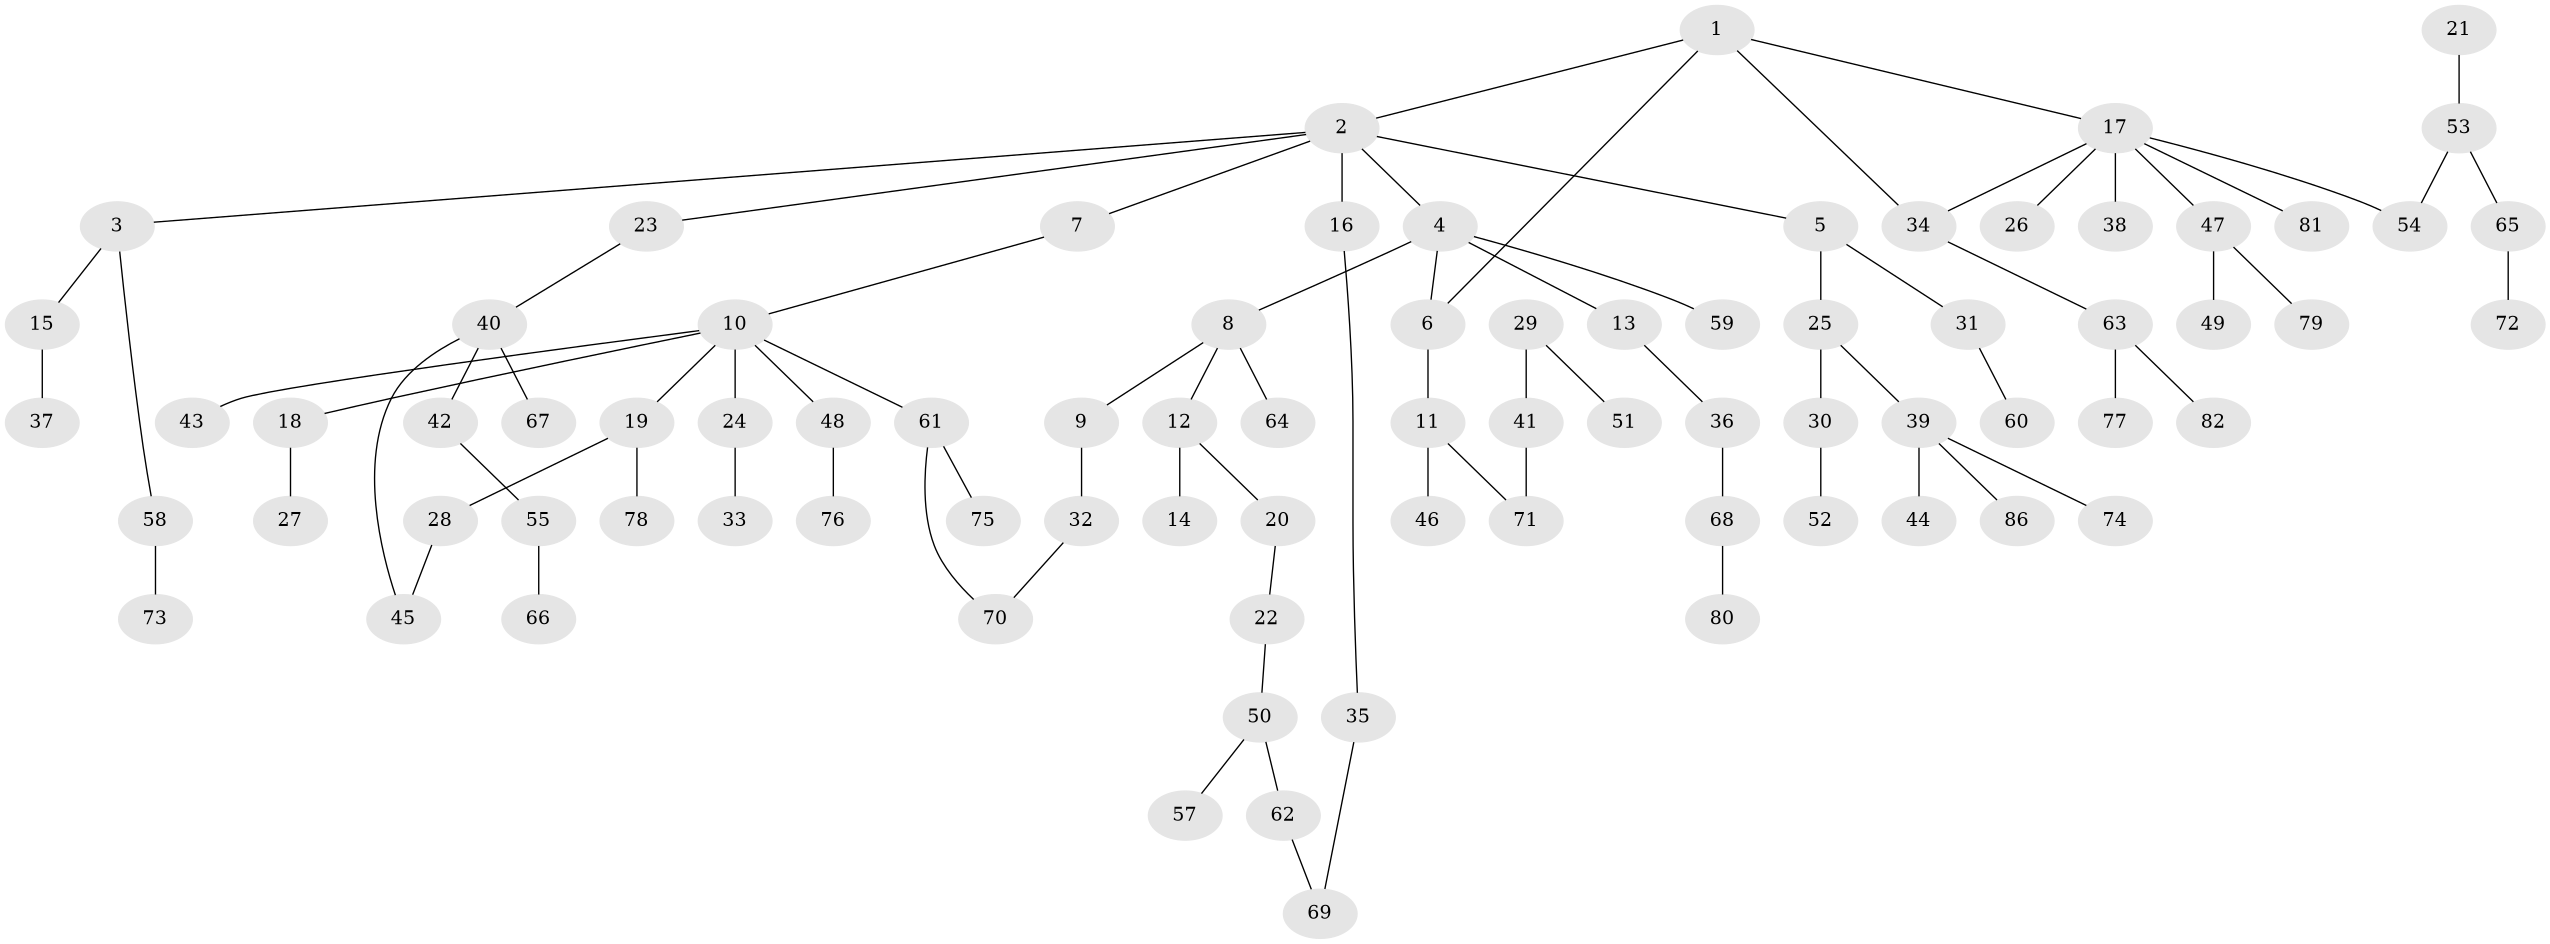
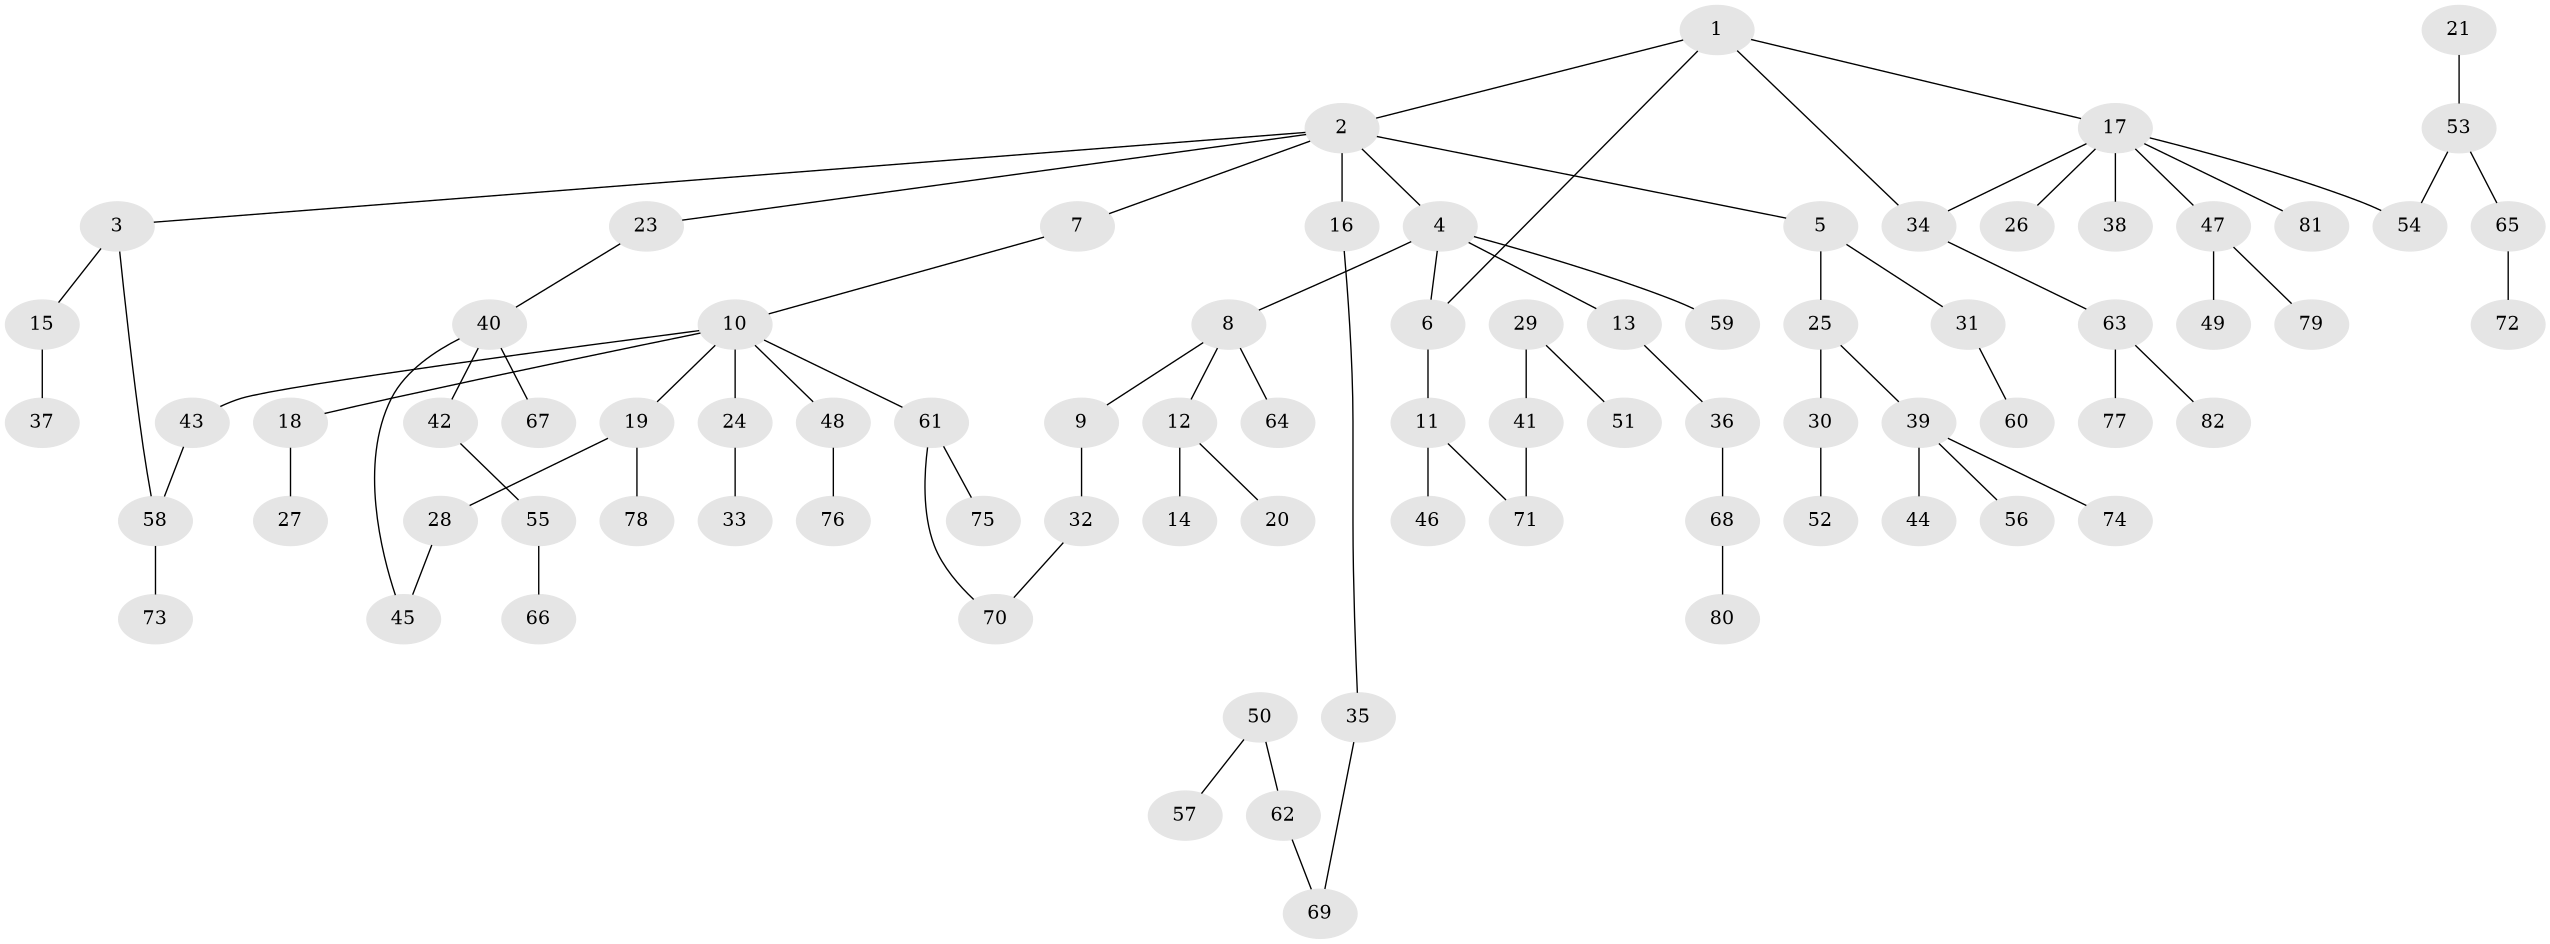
none -> (174, 472)
(2017, 521) -> (2017, 521)
(1267, 619) -> none
